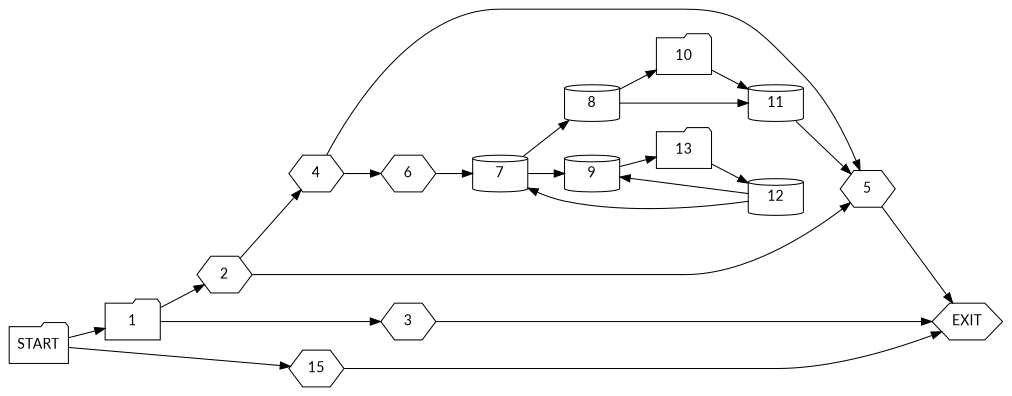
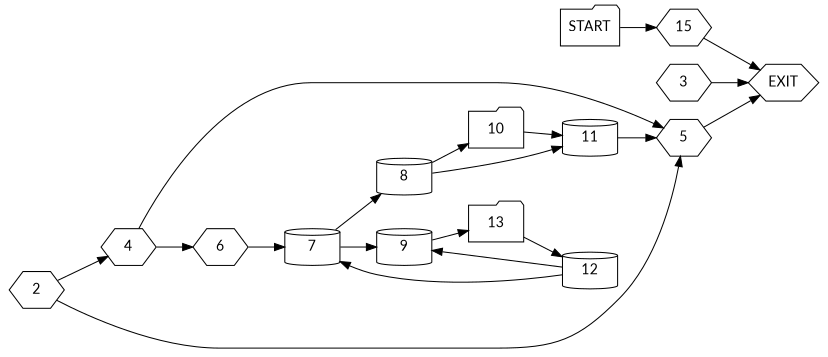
(133, 322) -> none
